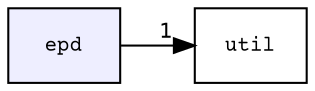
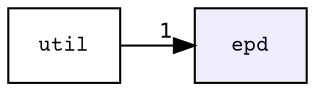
(147, 46) -> (147, 46)
